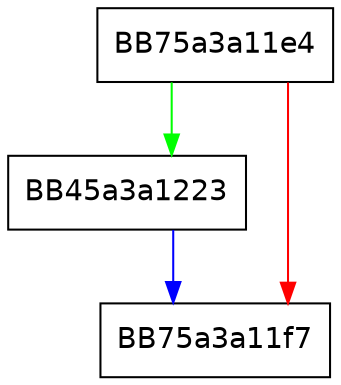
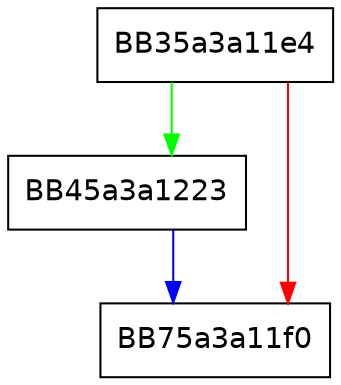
(215, 45) -> (215, 45)
(215, 340) -> (215, 340)
